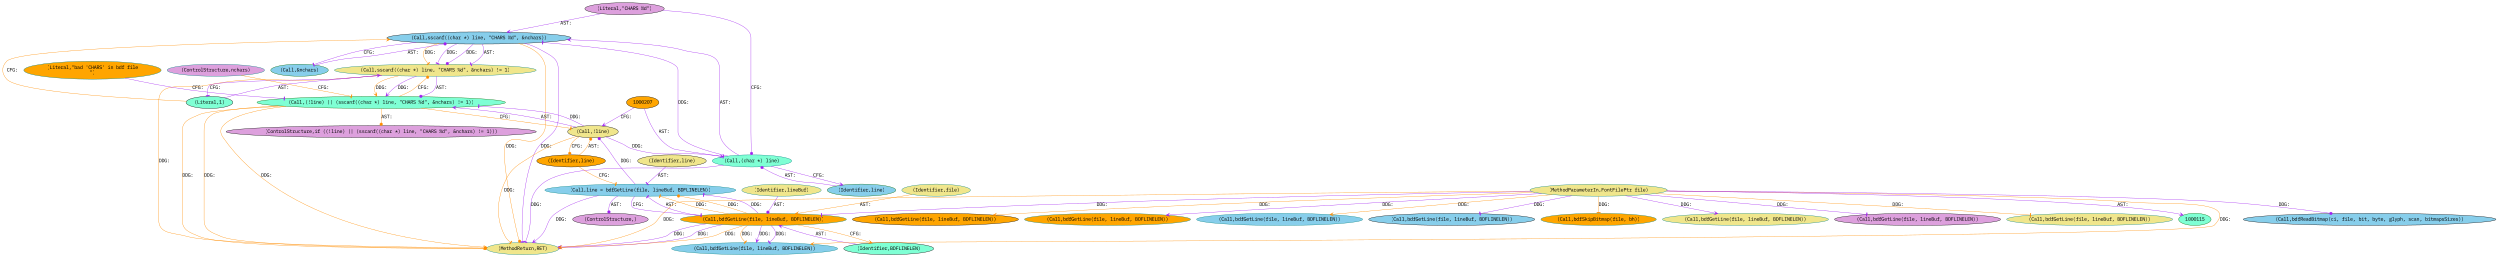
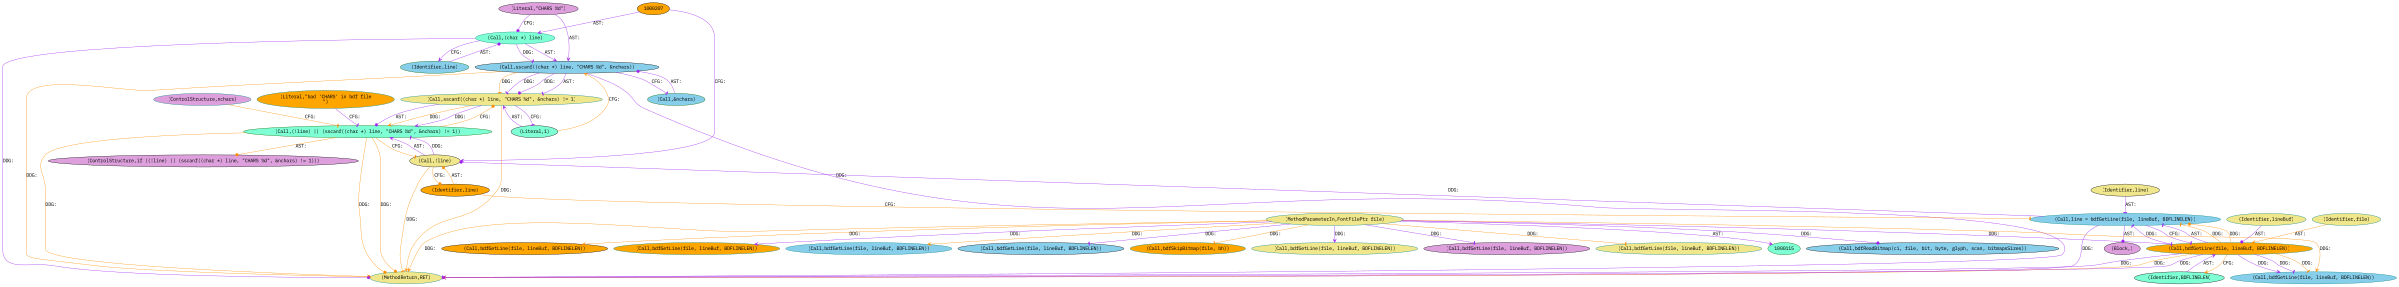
(663, 154) -> none
(601, 169) -> (3, 107)
(610, 219) -> (2122, 249)
